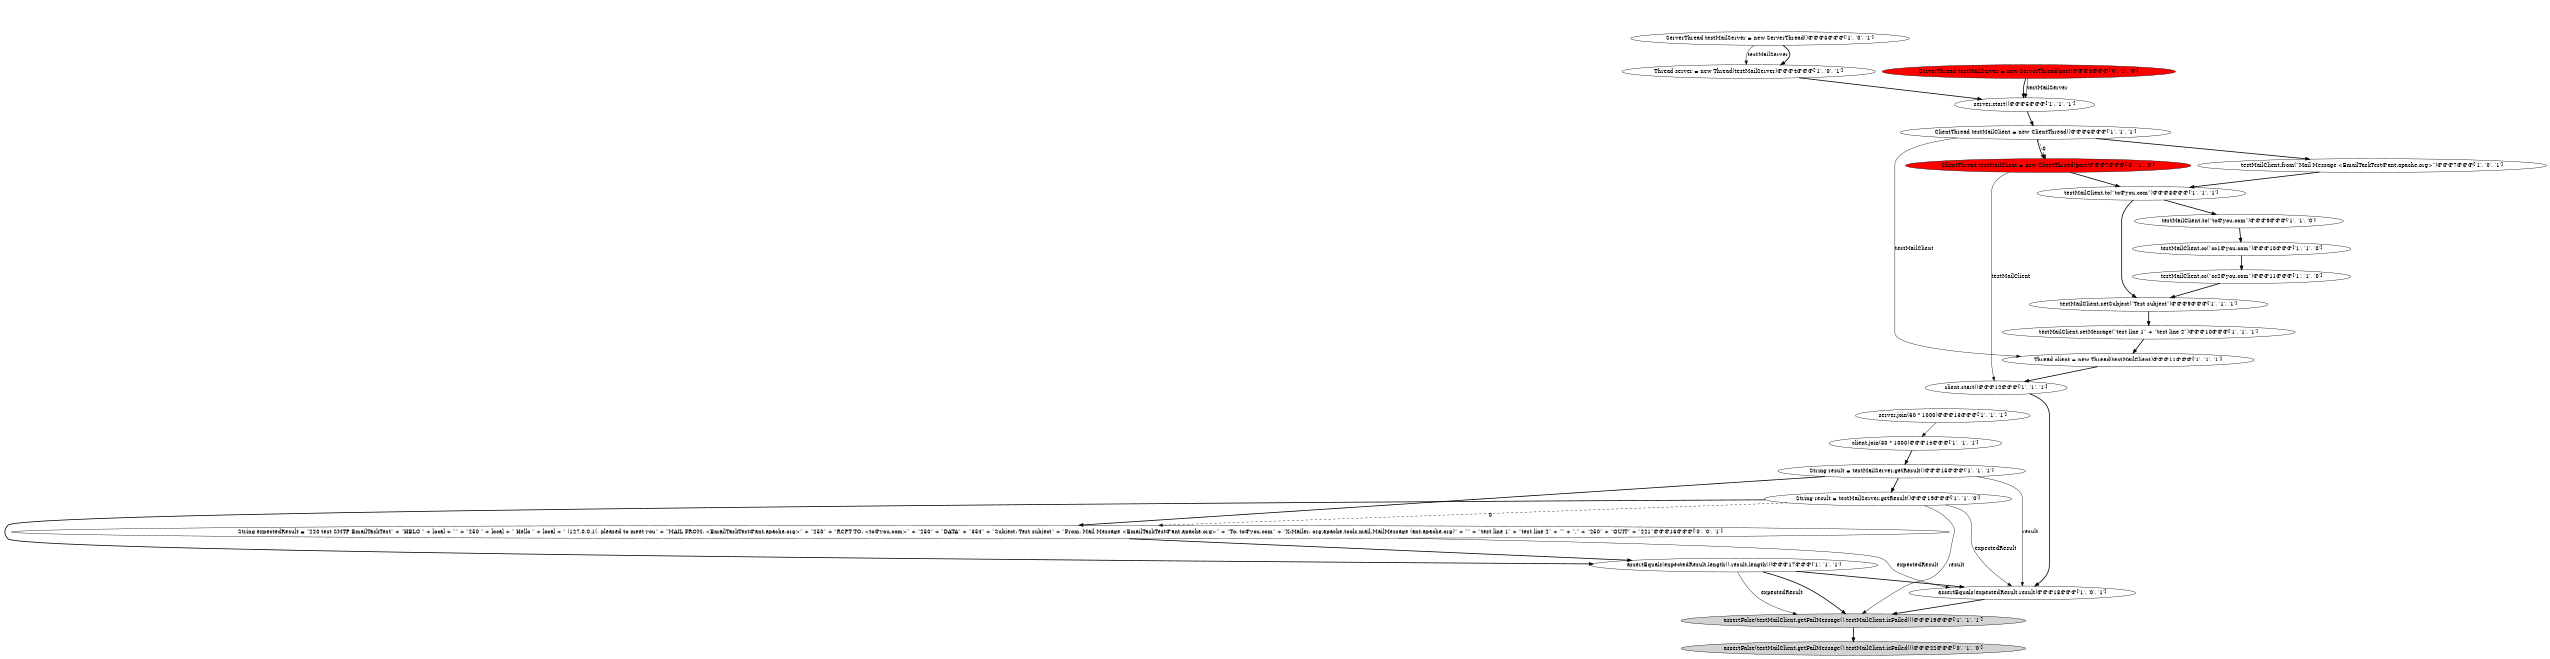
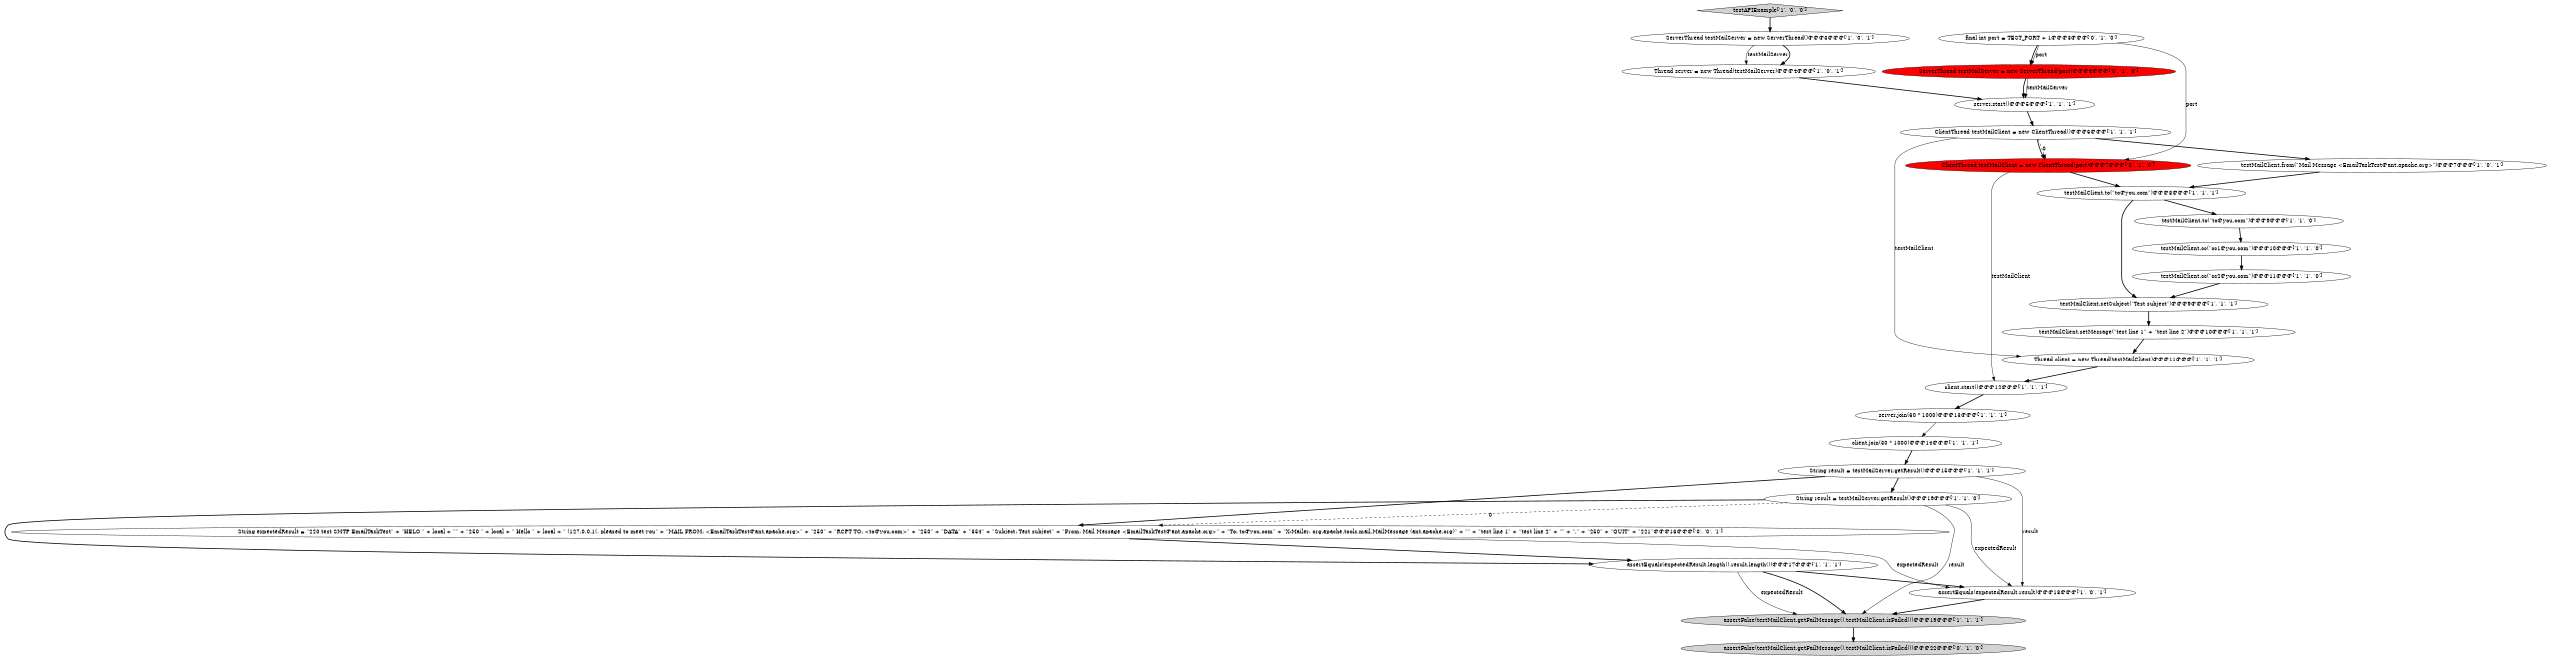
none -> (1770, 11)
none -> (2041, 38)
(2049, 486) -> (1971, 401)
